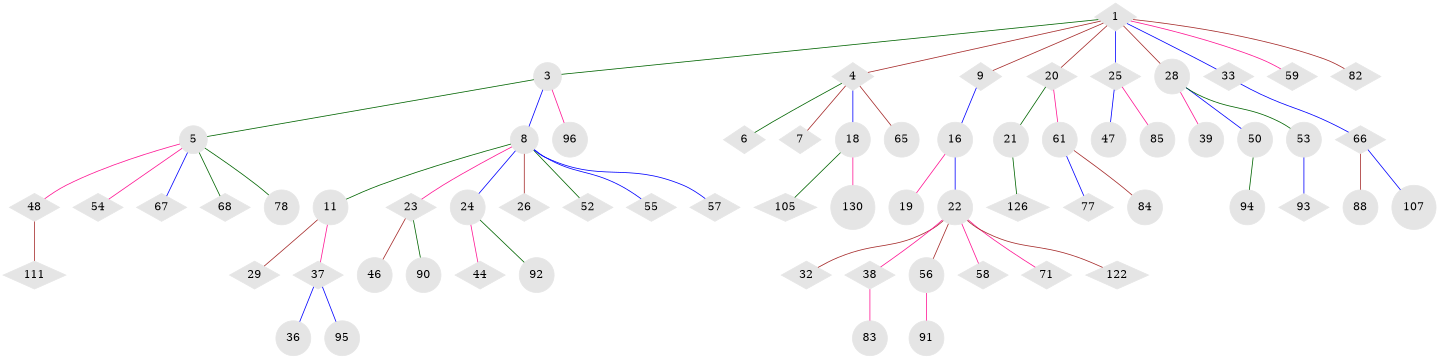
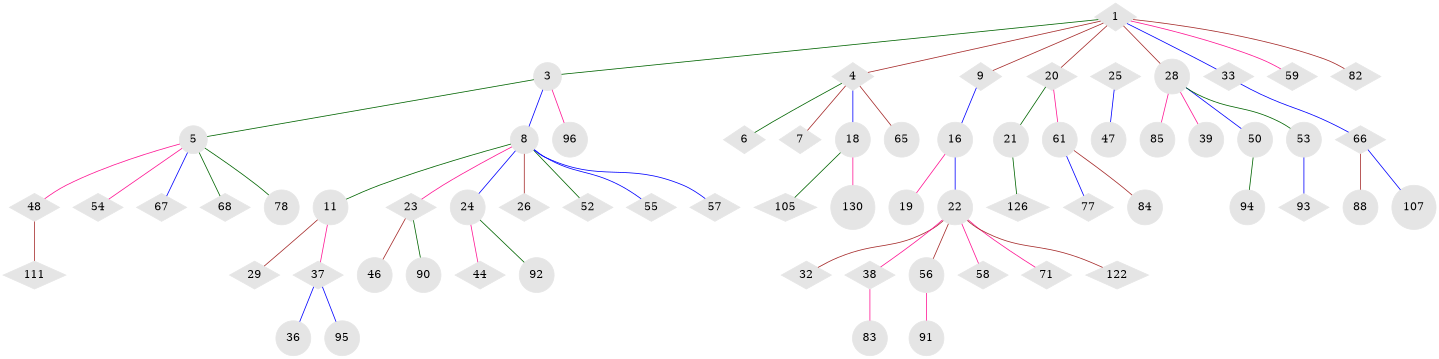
(1116, 47) -> none
(1135, 106) -> (1165, 108)
